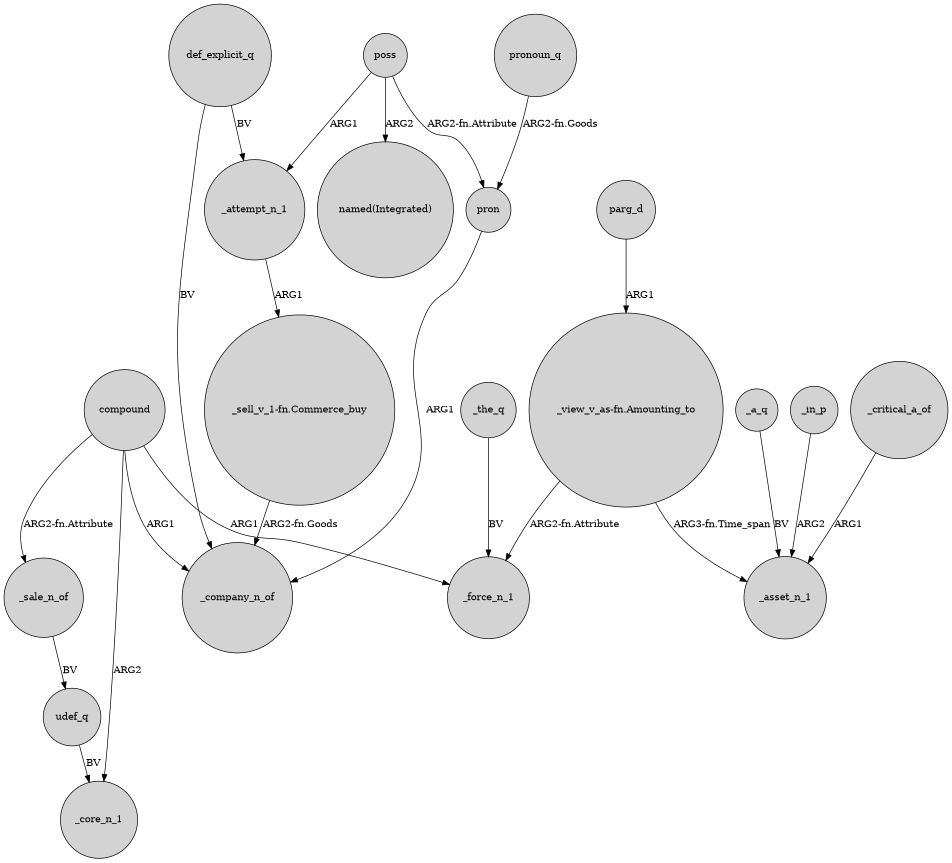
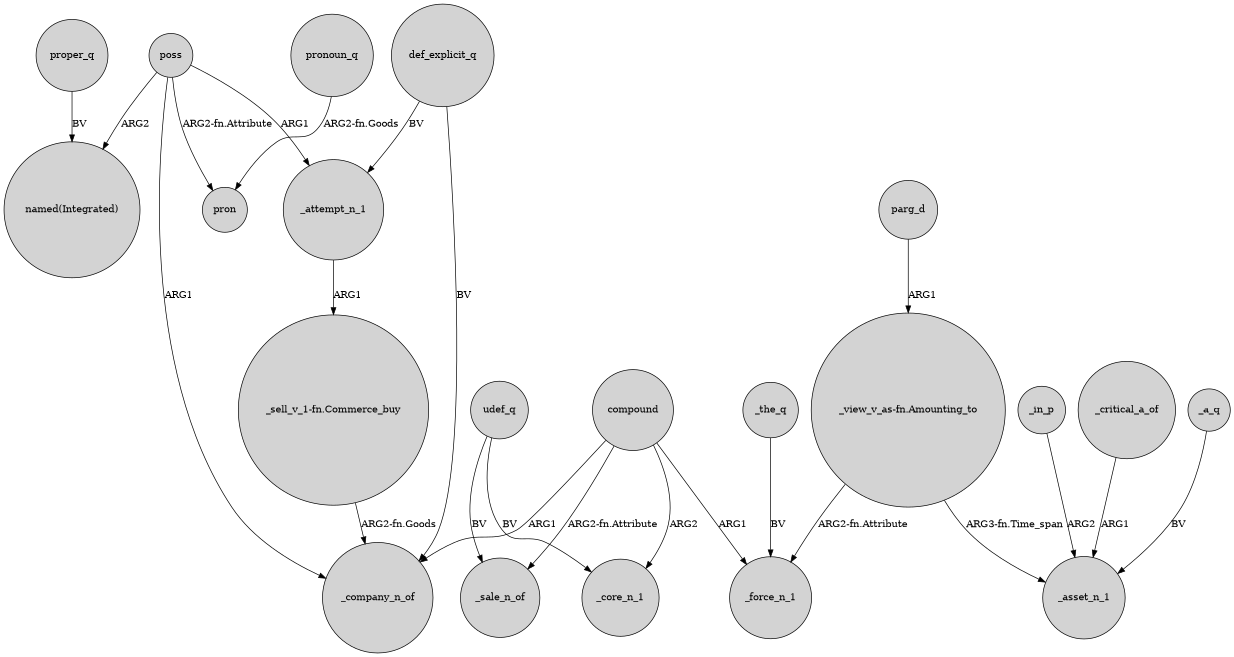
none -> (72, 55)
(420, 425) -> (174, 354)
(58, 659) -> (471, 495)
